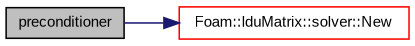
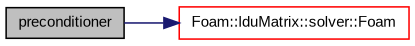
(294, 23) -> (294, 23)
